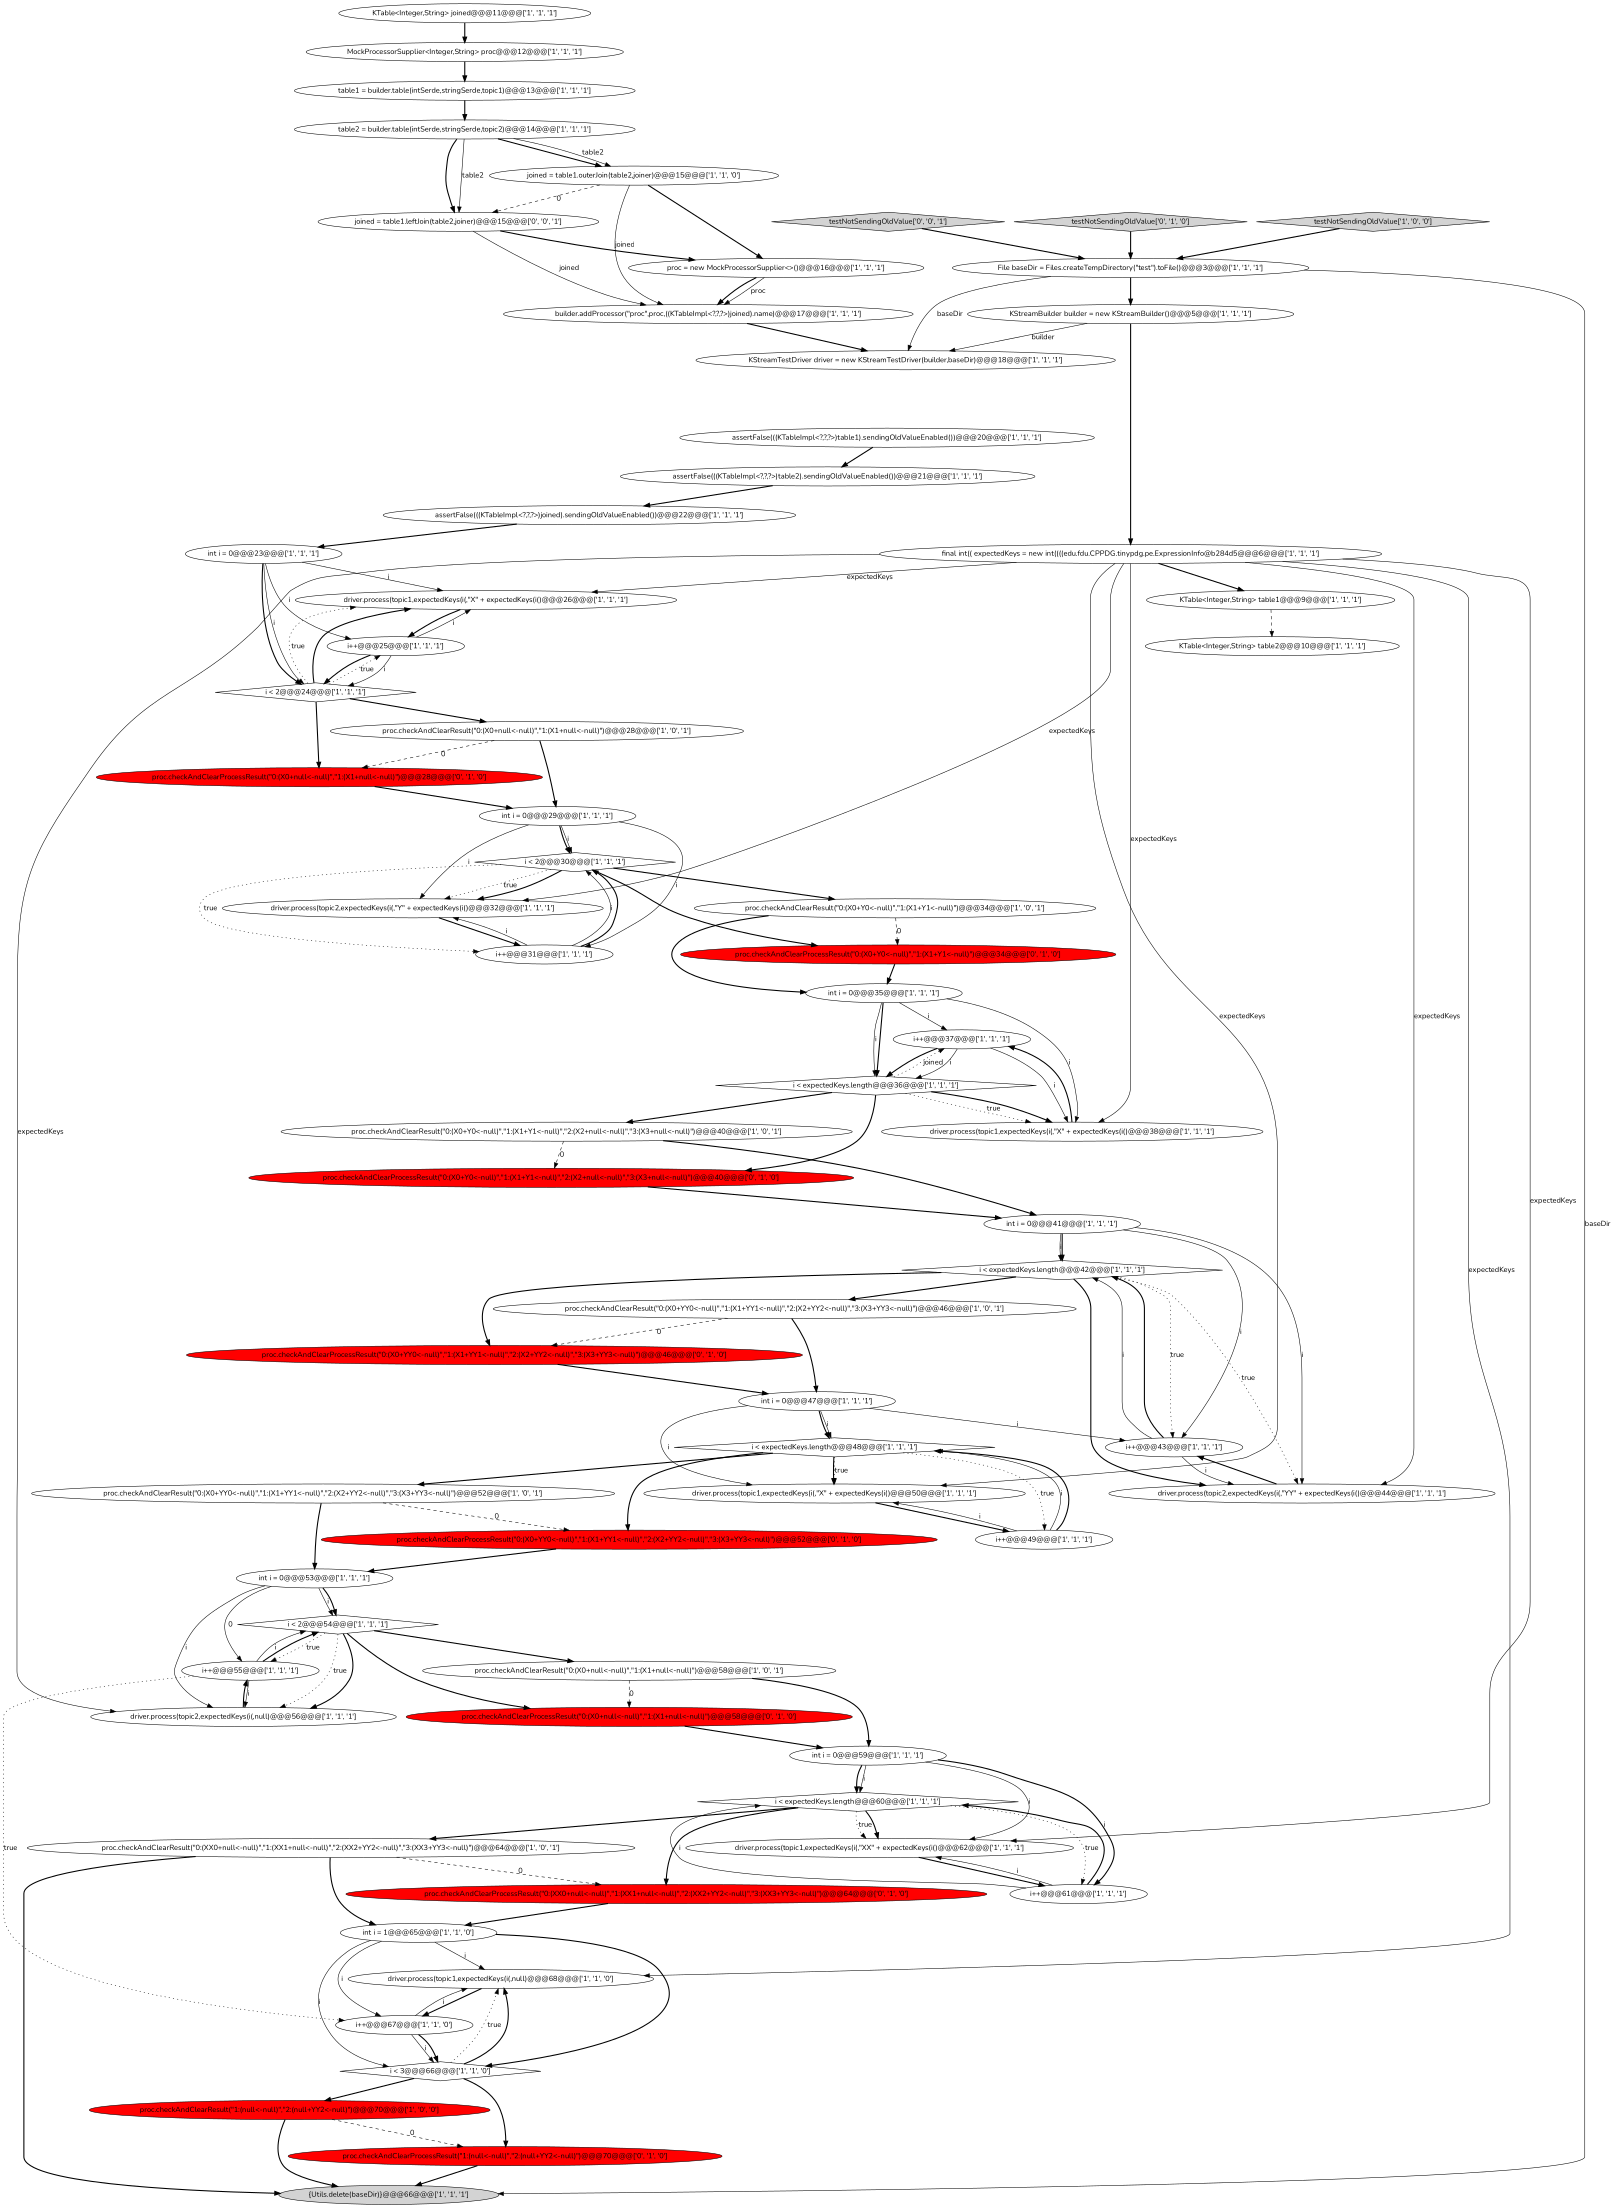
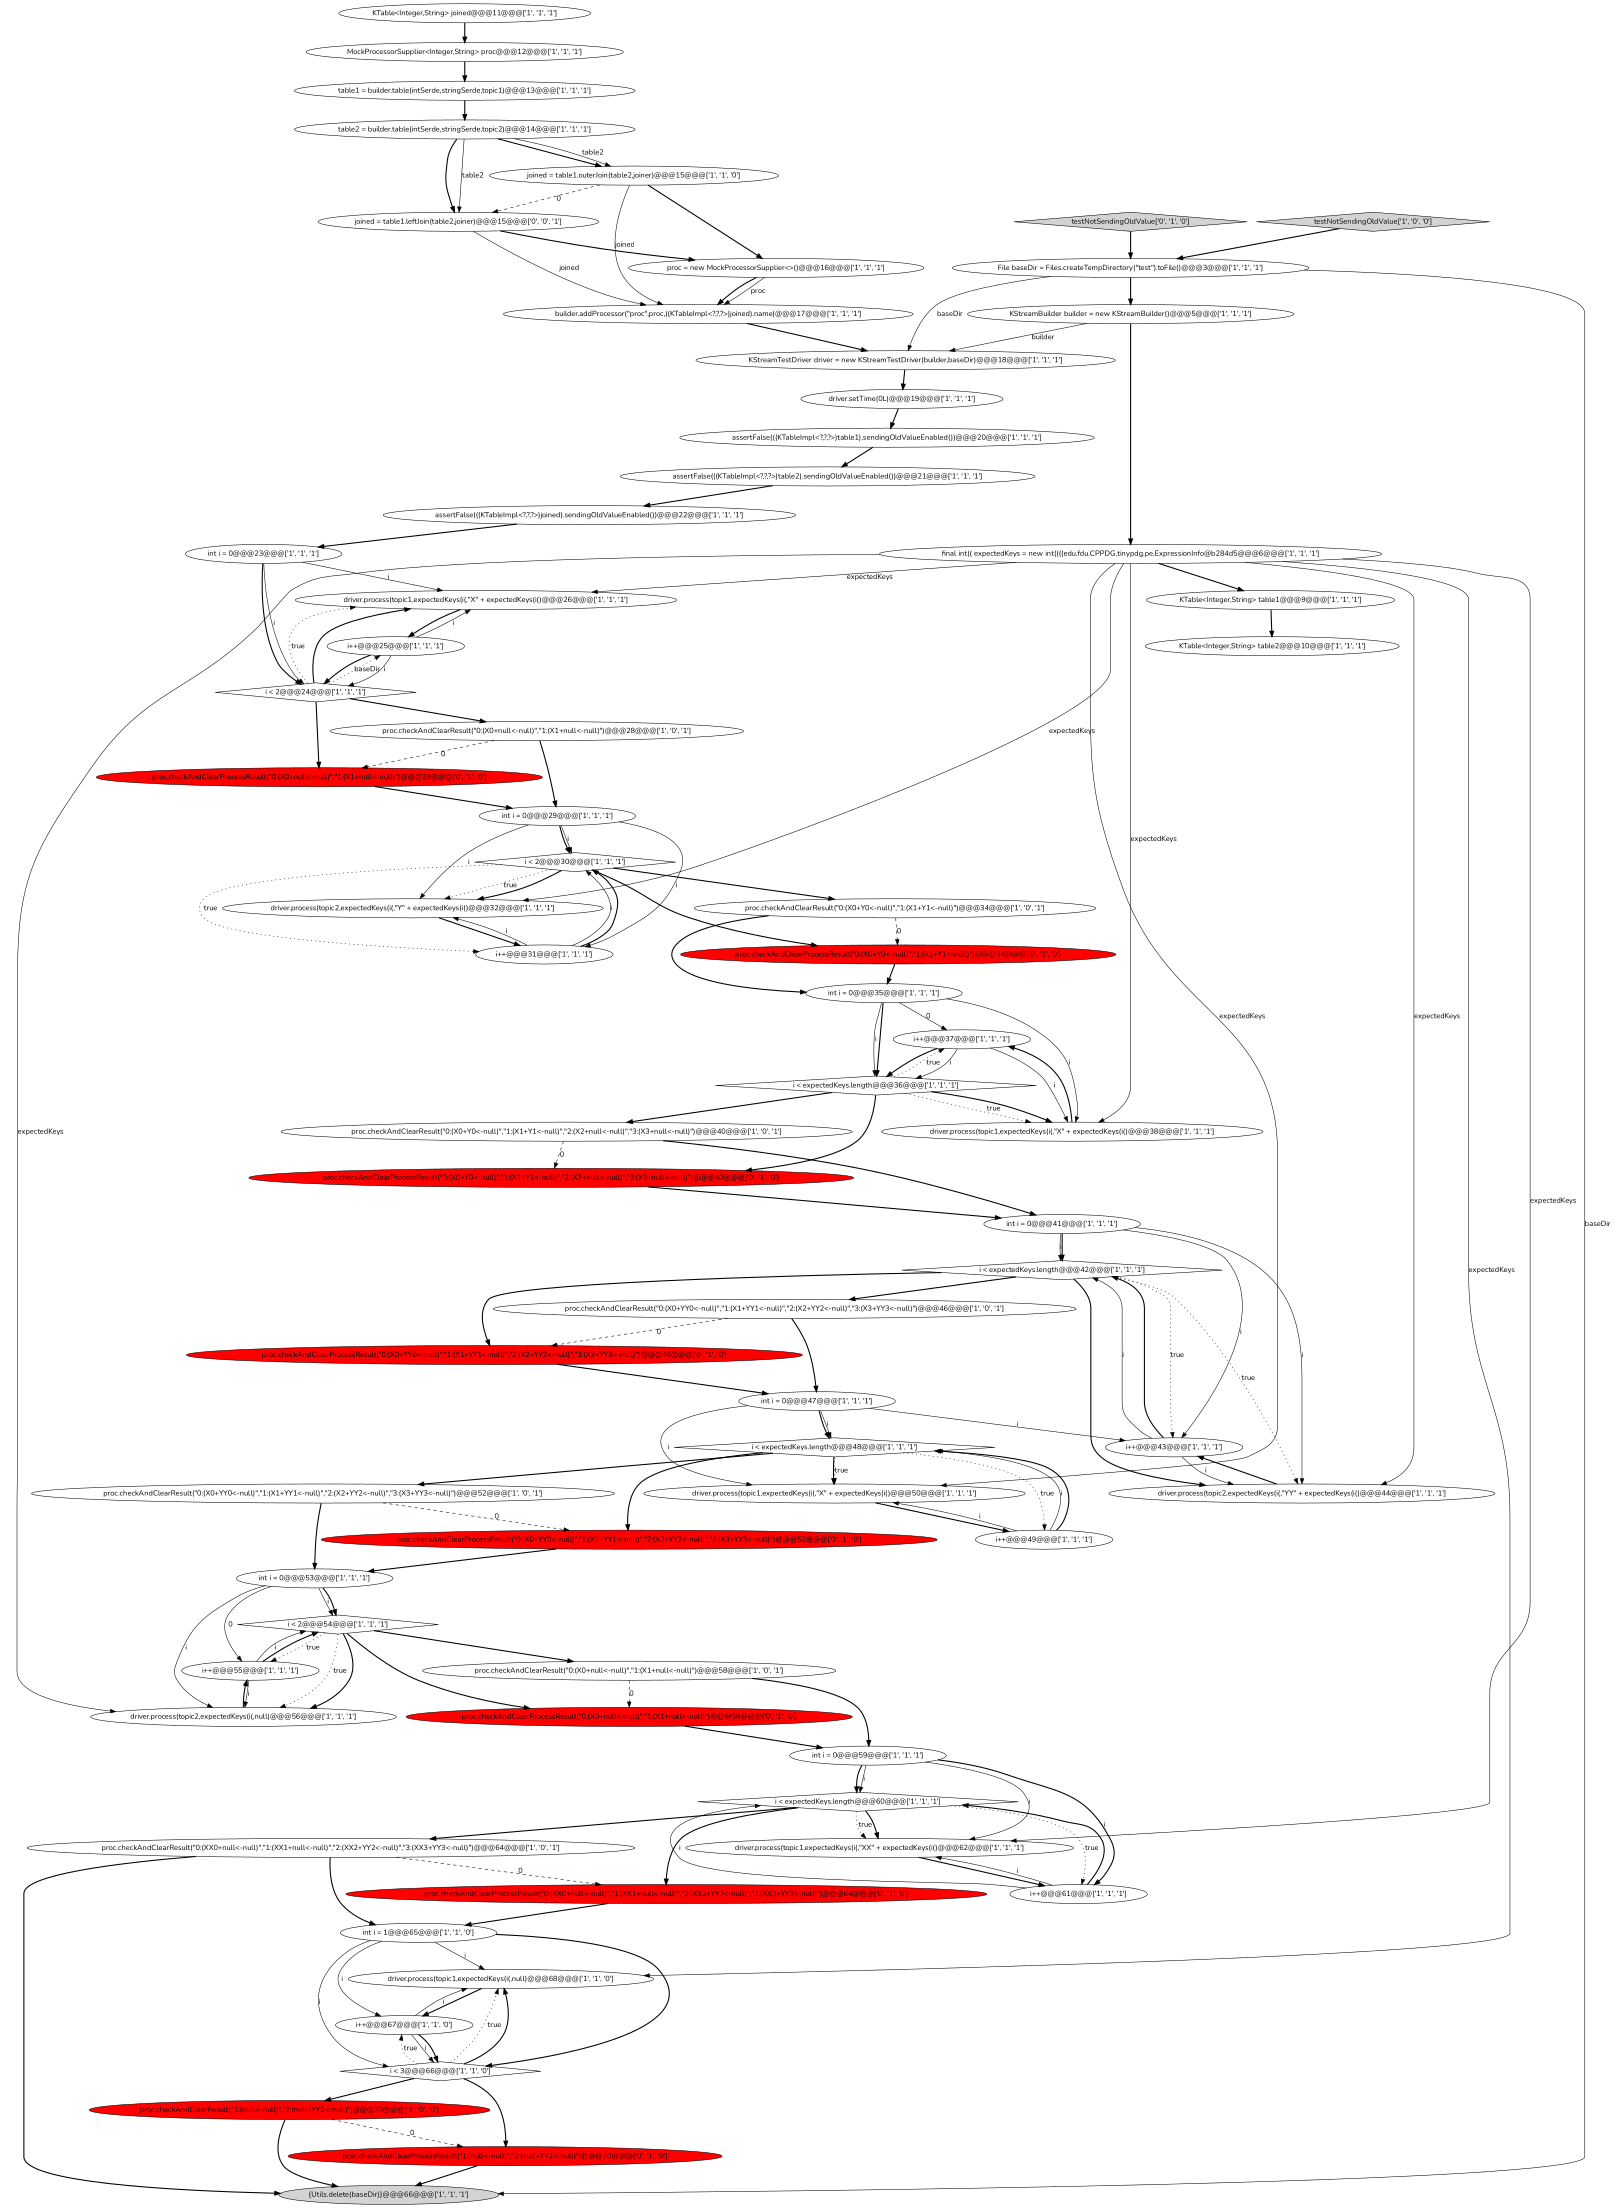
(888, 222) -> none
none -> (902, 399)
(293, 613) -> none
(1271, 620) -> (1271, 620)
(367, 669) -> (367, 669)
(928, 1016) -> (928, 1016)
(933, 1062) -> (933, 1062)
(4, 1900) -> (405, 2055)
